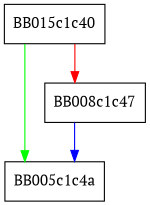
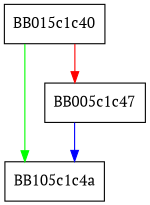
(95, 103) -> (95, 103)
(55, 181) -> (55, 181)
